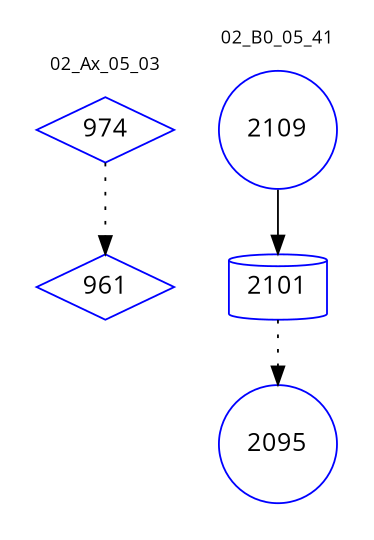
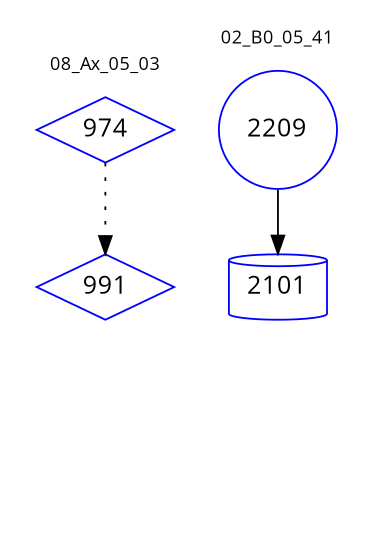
(105, 65) -> (105, 65)
(278, 130) -> (278, 130)
(105, 287) -> (105, 287)
(278, 444) -> none
